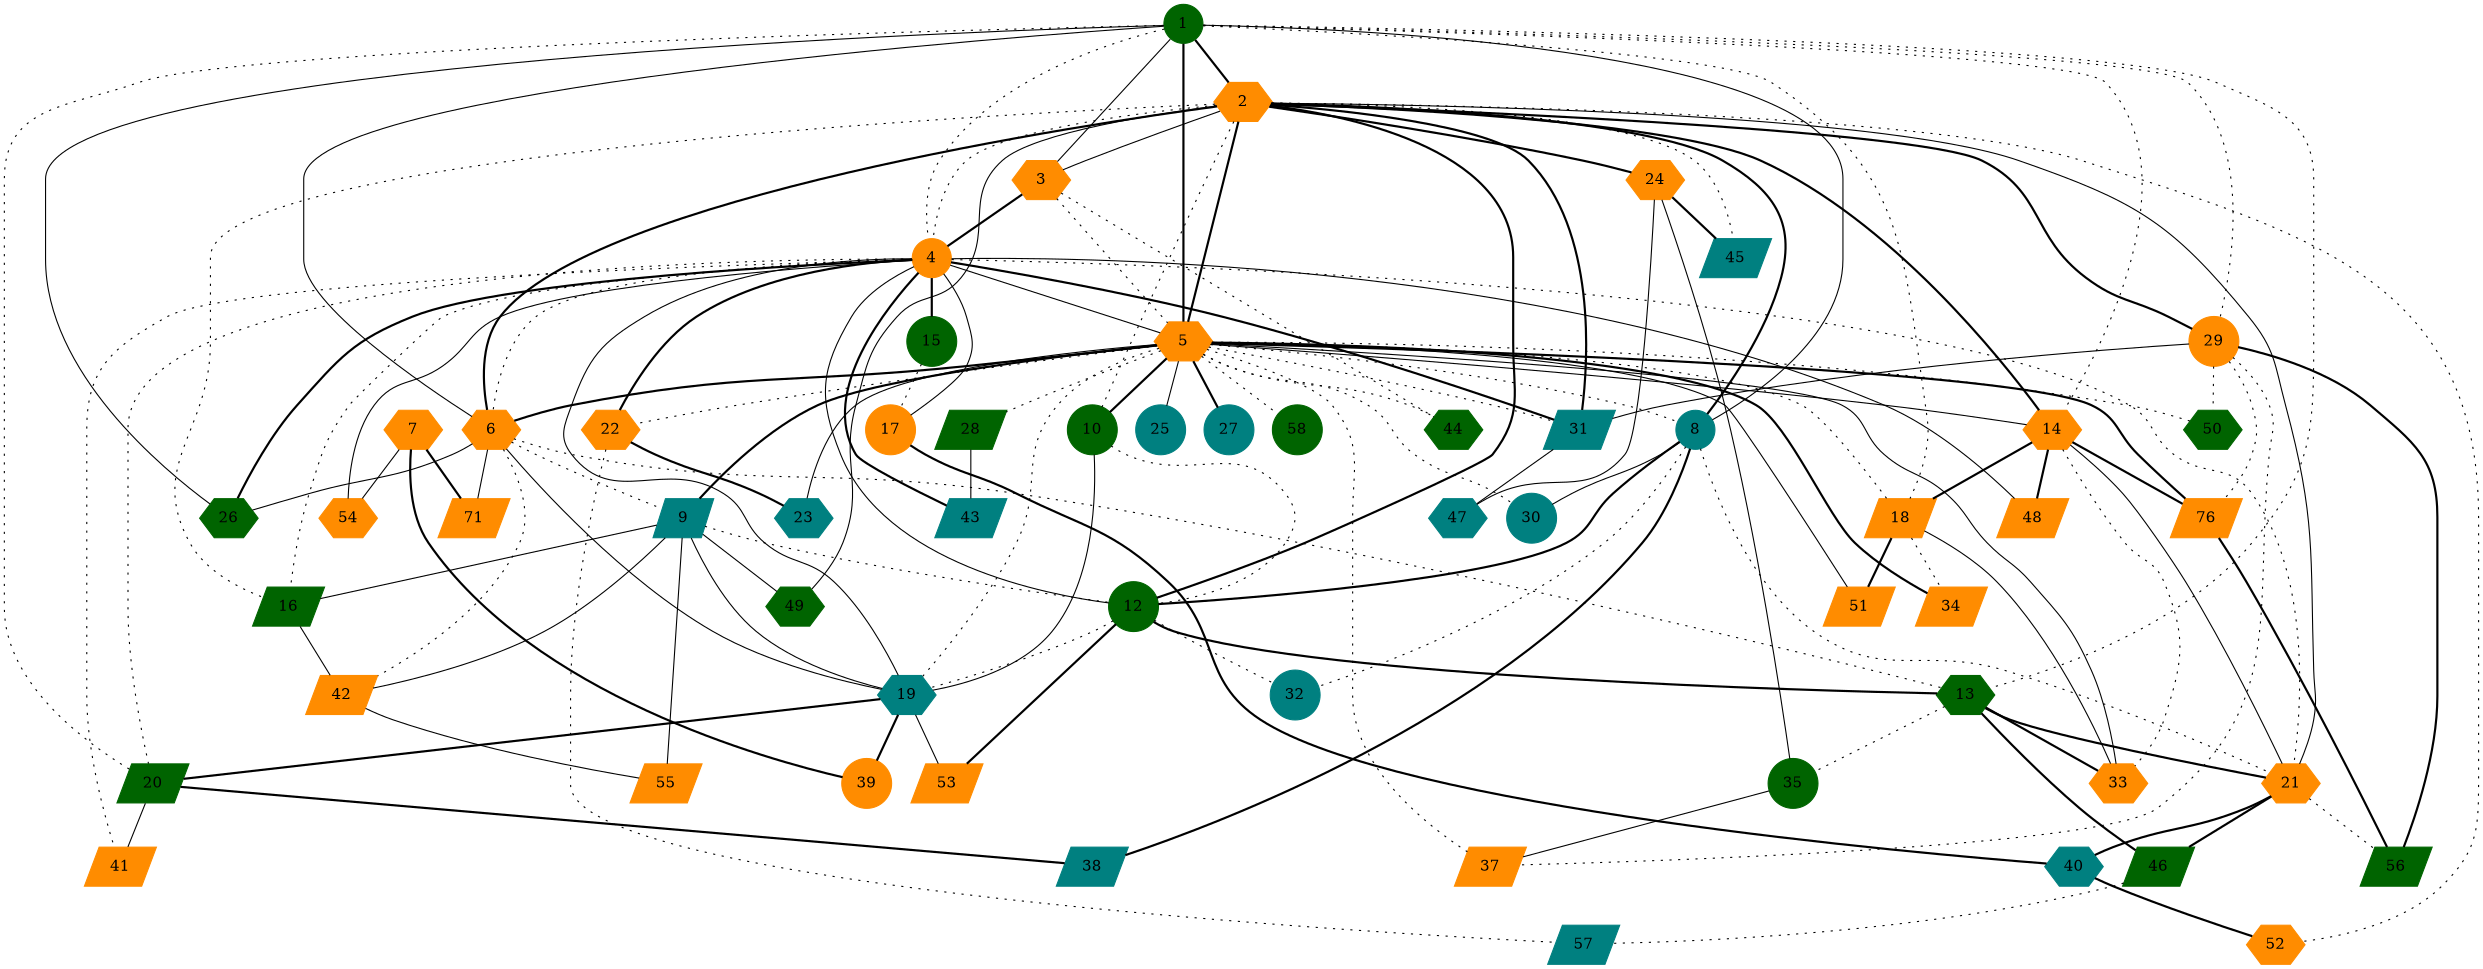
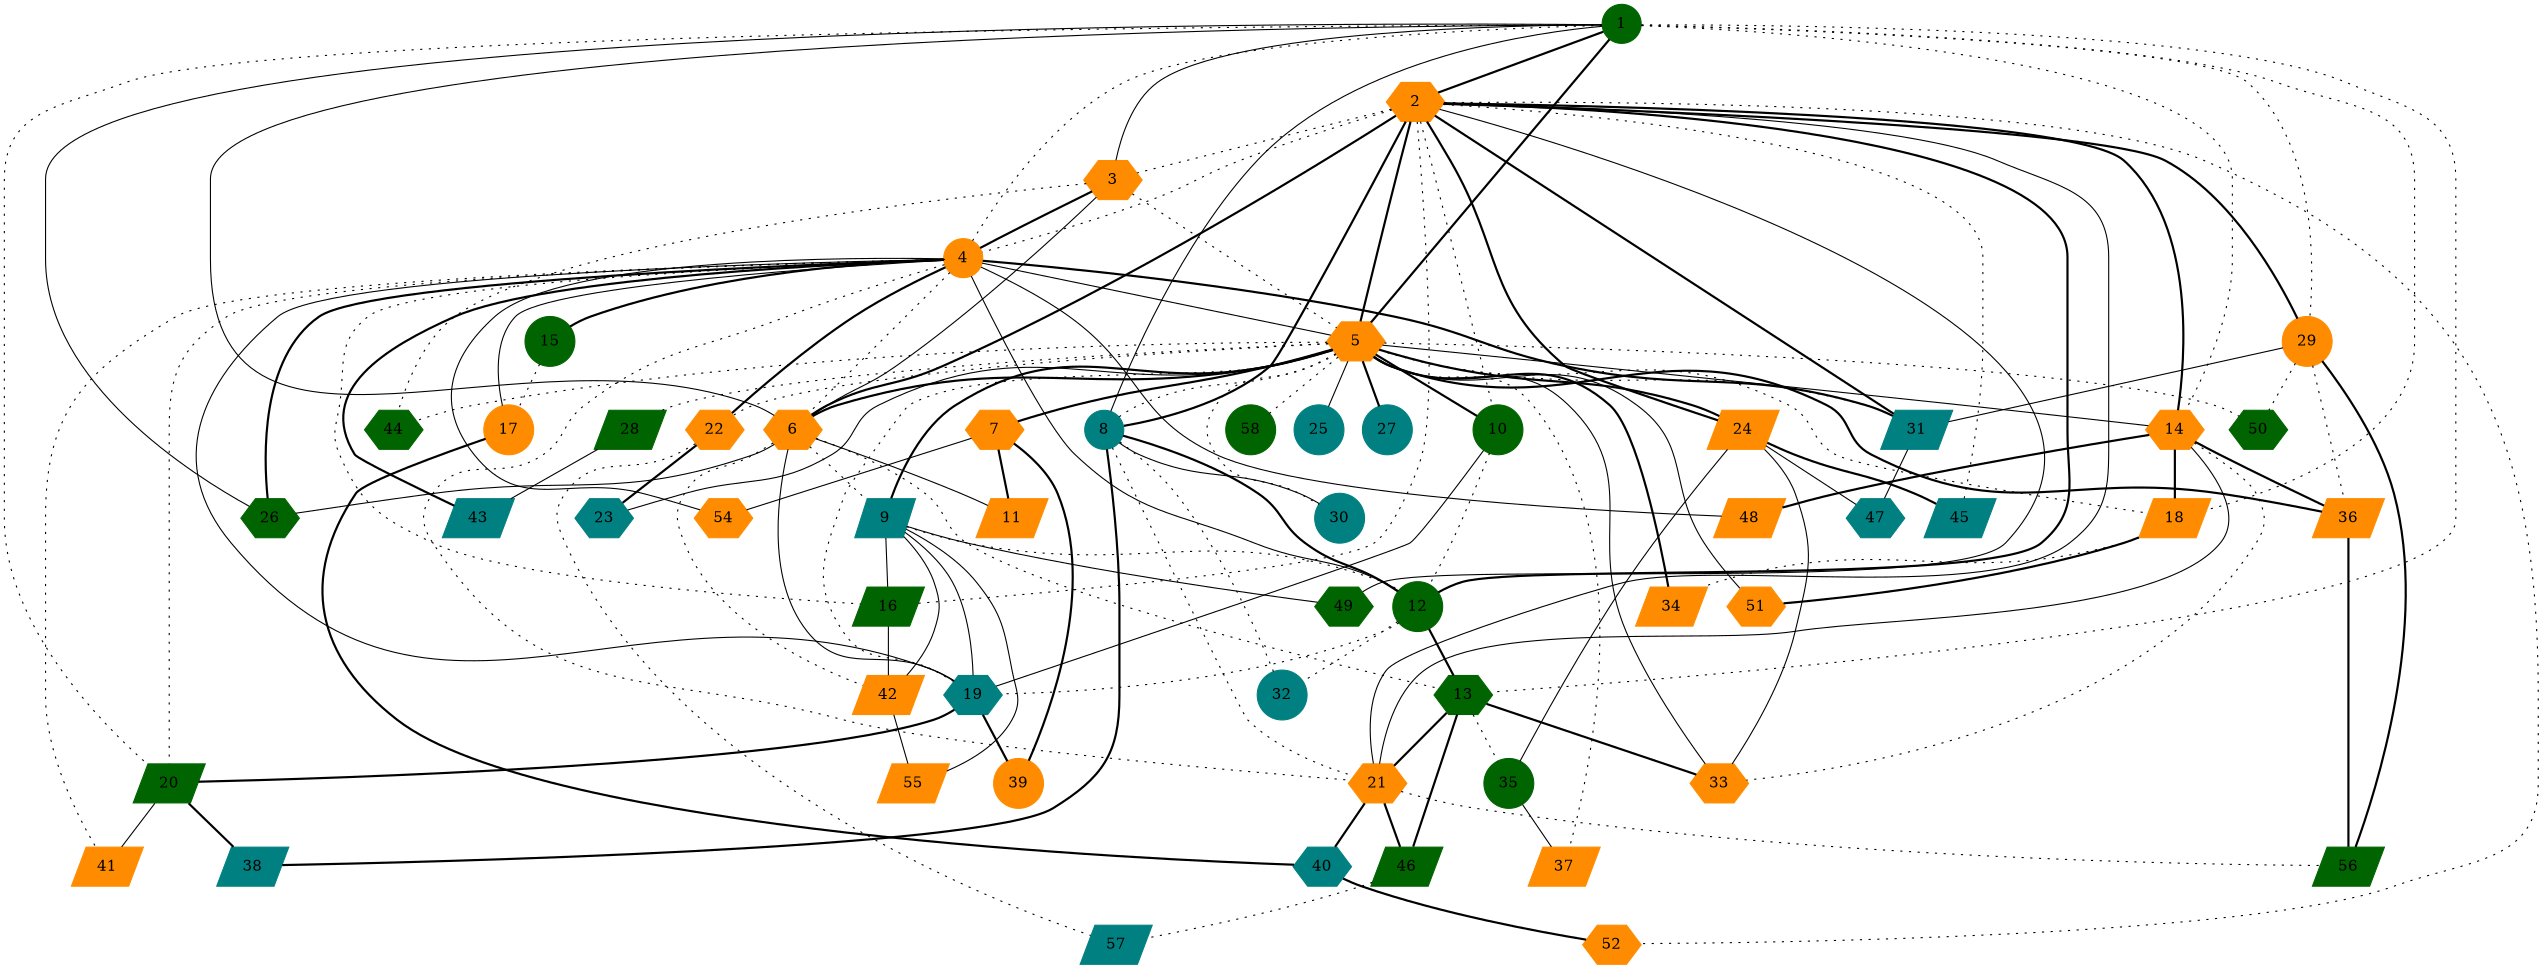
(1141, 140) -> (1264, 141)
(1655, 180) -> (1743, 430)
none -> (961, 316)
none -> (1550, 381)
none -> (1175, 385)
(474, 518) -> (1012, 518)
(2206, 518) -> (2348, 518)
(1859, 607) -> (1756, 607)
(2037, 631) -> (1799, 617)
(947, 783) -> none
(2089, 827) -> none
